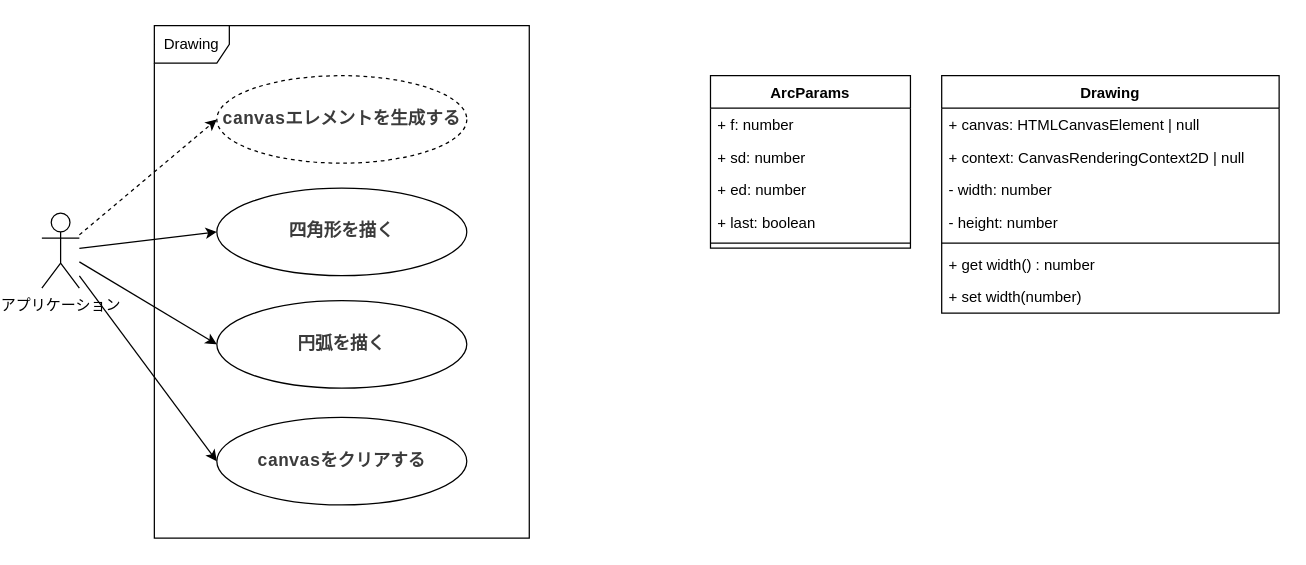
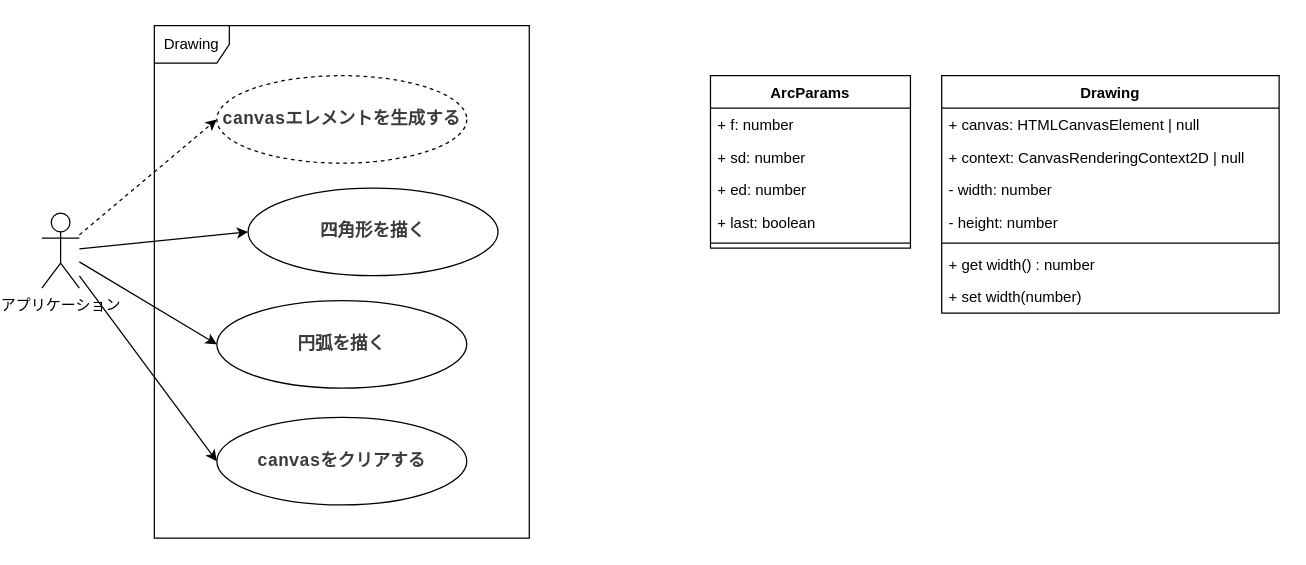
(342, 232) -> (373, 232)
